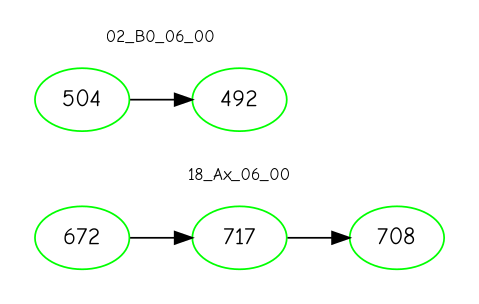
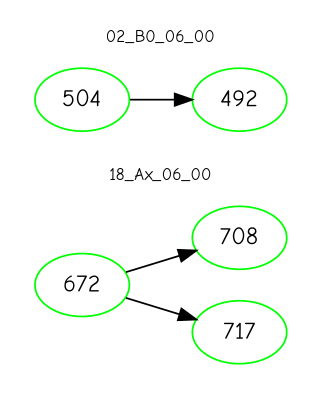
(310, 238) -> (153, 264)
